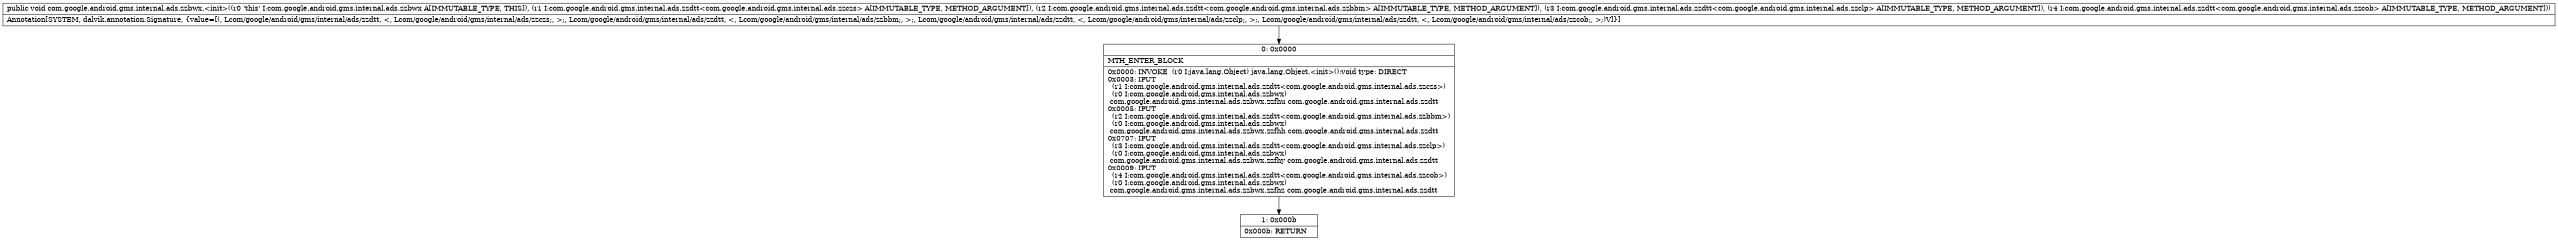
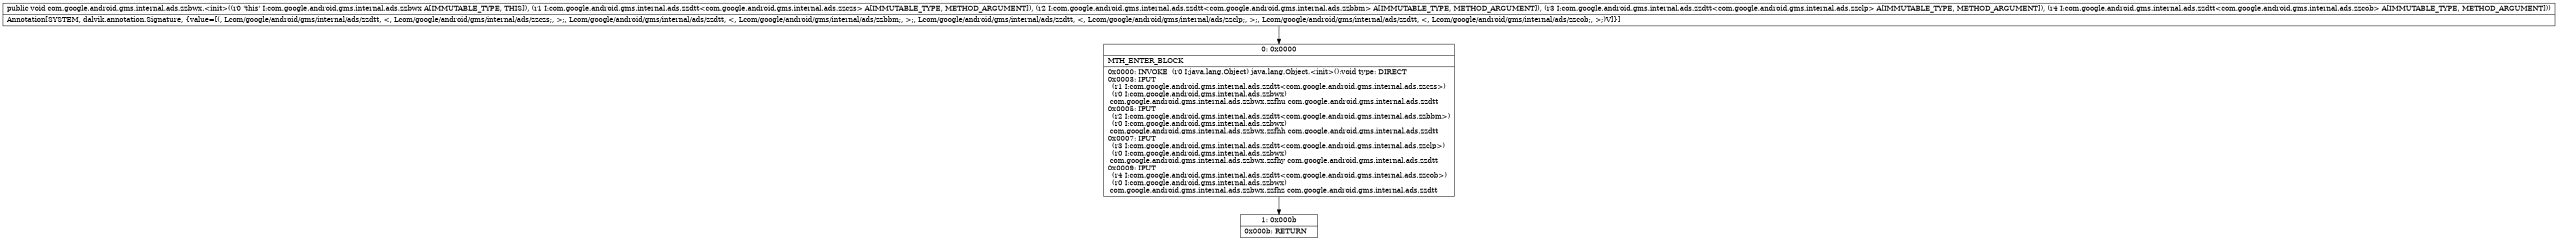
(1134, 139) -> (1134, 139)
